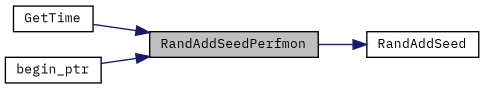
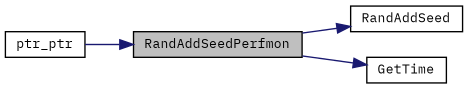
(115, 28) -> (328, 59)
(53, 70) -> (45, 45)
